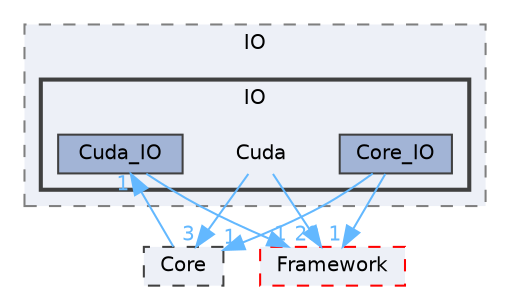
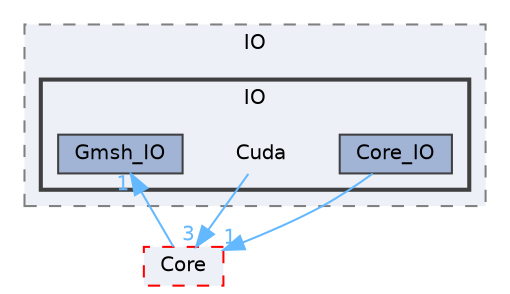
(120, 154) -> (120, 154)
(184, 266) -> (184, 266)
(333, 266) -> none
